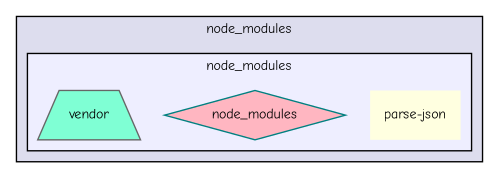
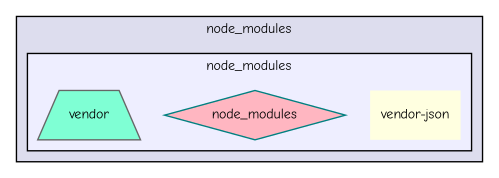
(415, 115) -> (415, 115)
